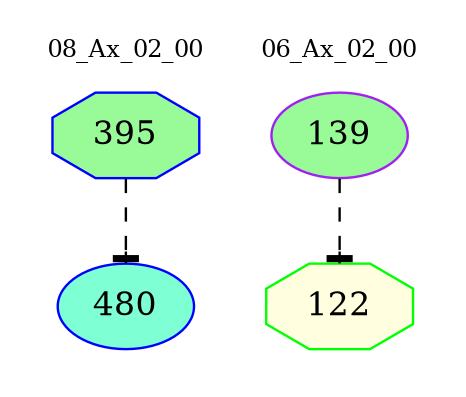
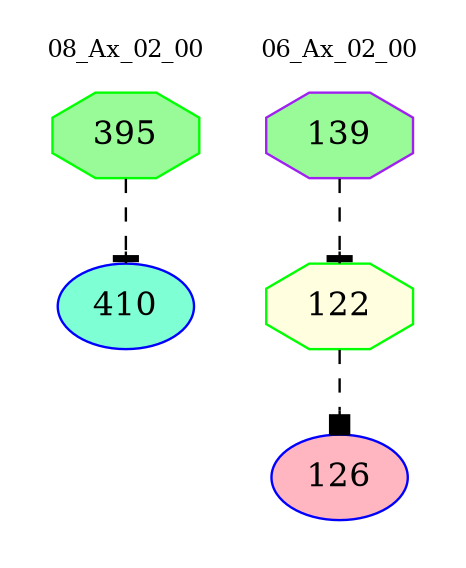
(126, 135) -> (126, 135)
(340, 135) -> (340, 135)
(126, 306) -> (126, 306)
none -> (340, 477)
